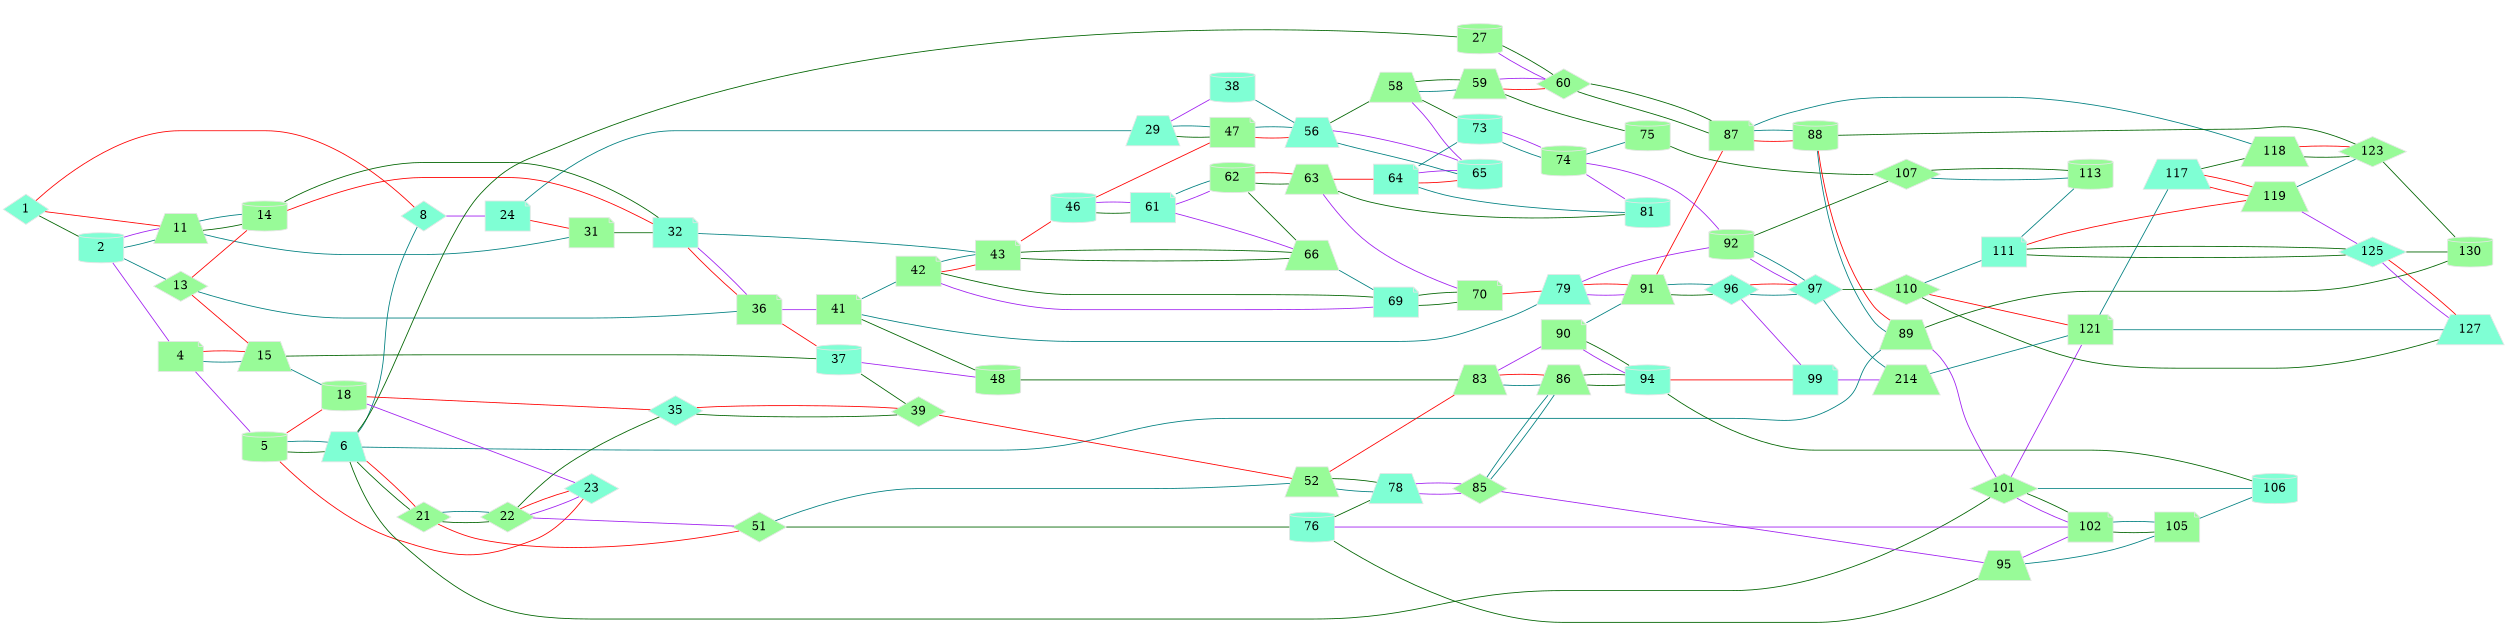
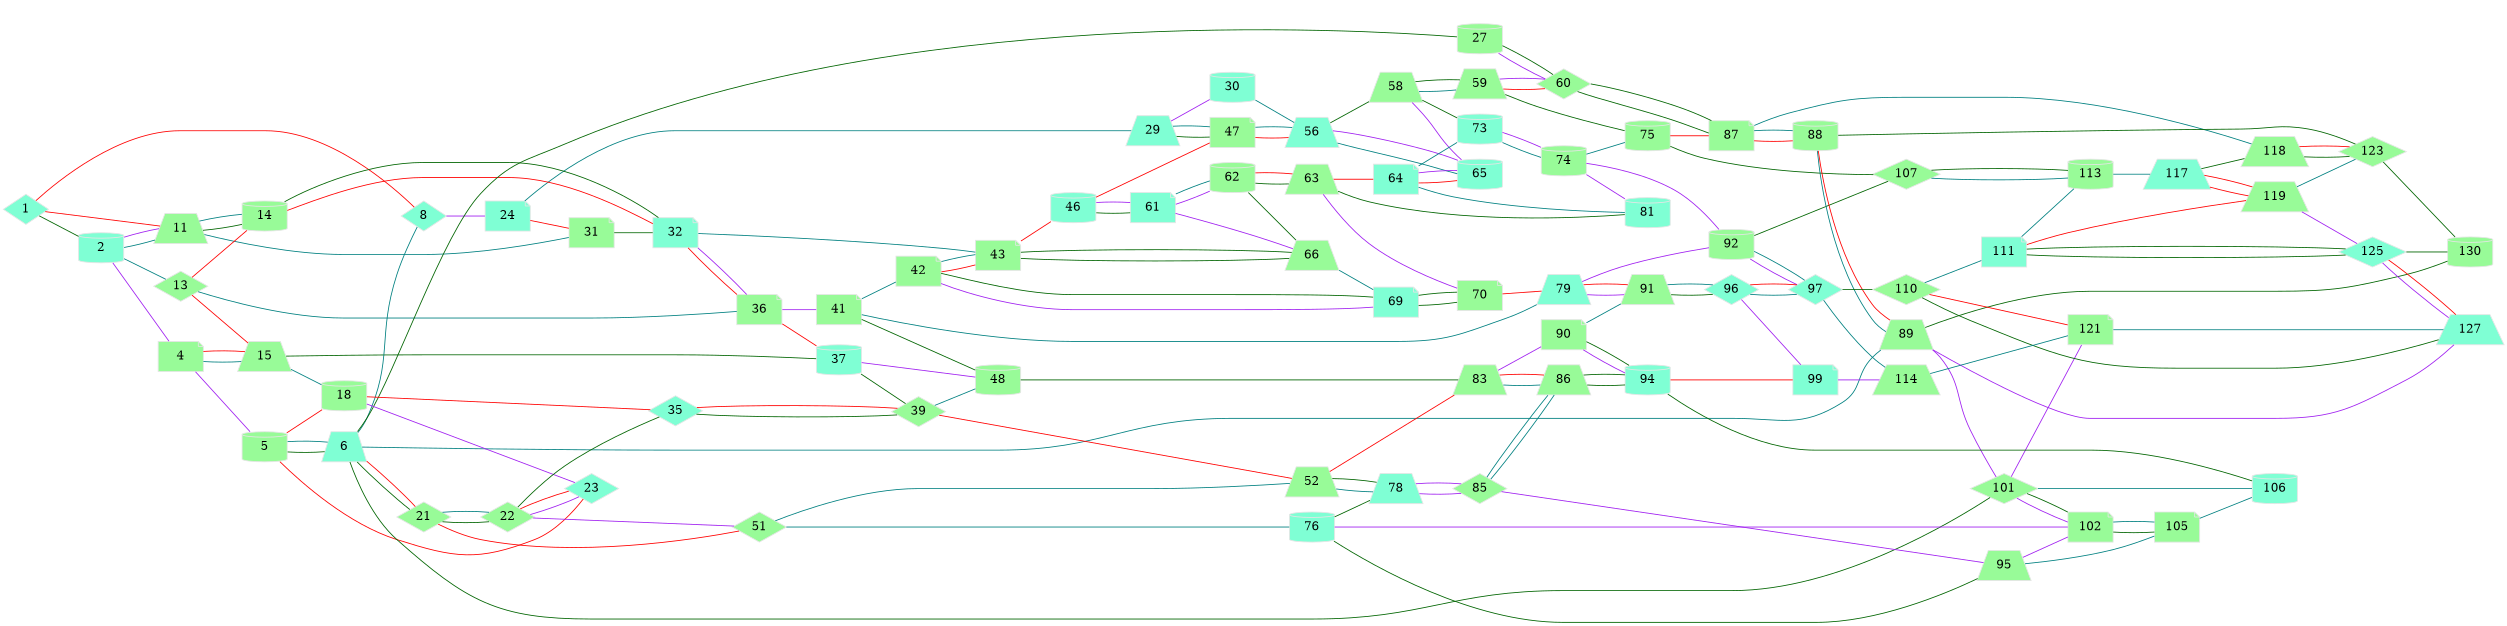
(1233, 87) -> (1233, 87)
(1690, 213) -> (1690, 136)
(2134, 252) -> (2132, 174)
(1906, 380) -> (1906, 380)
none -> (955, 397)
none -> (2195, 418)
(1038, 527) -> (1038, 527)
